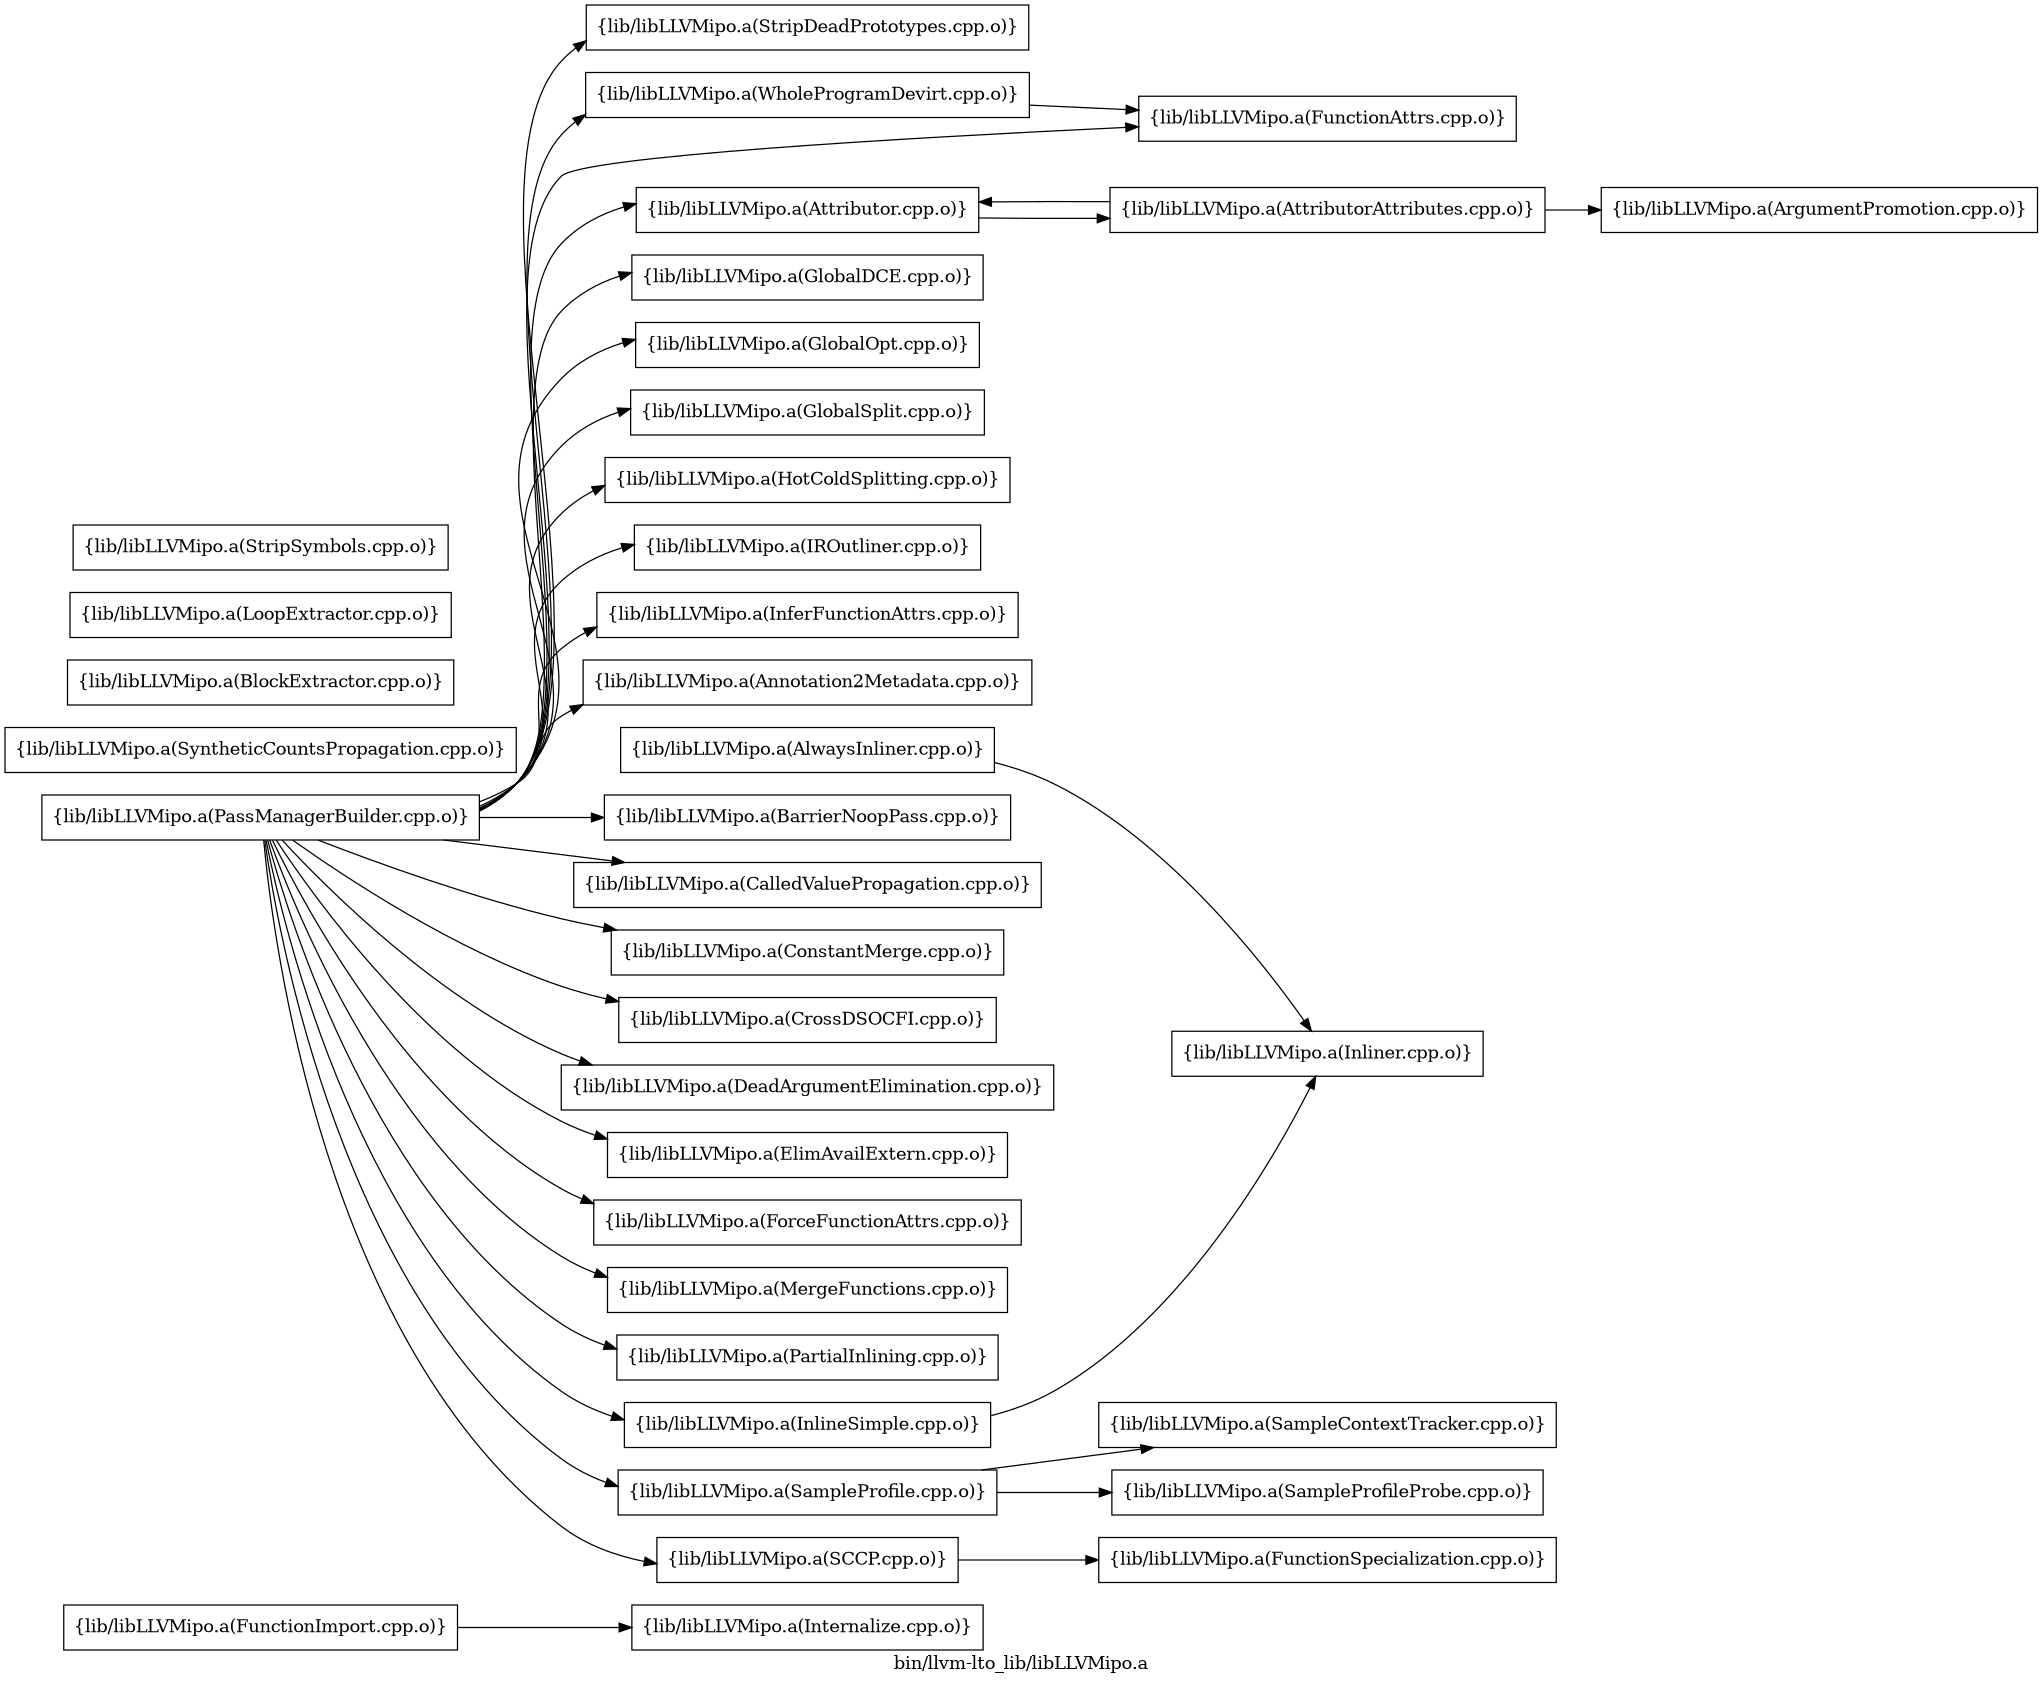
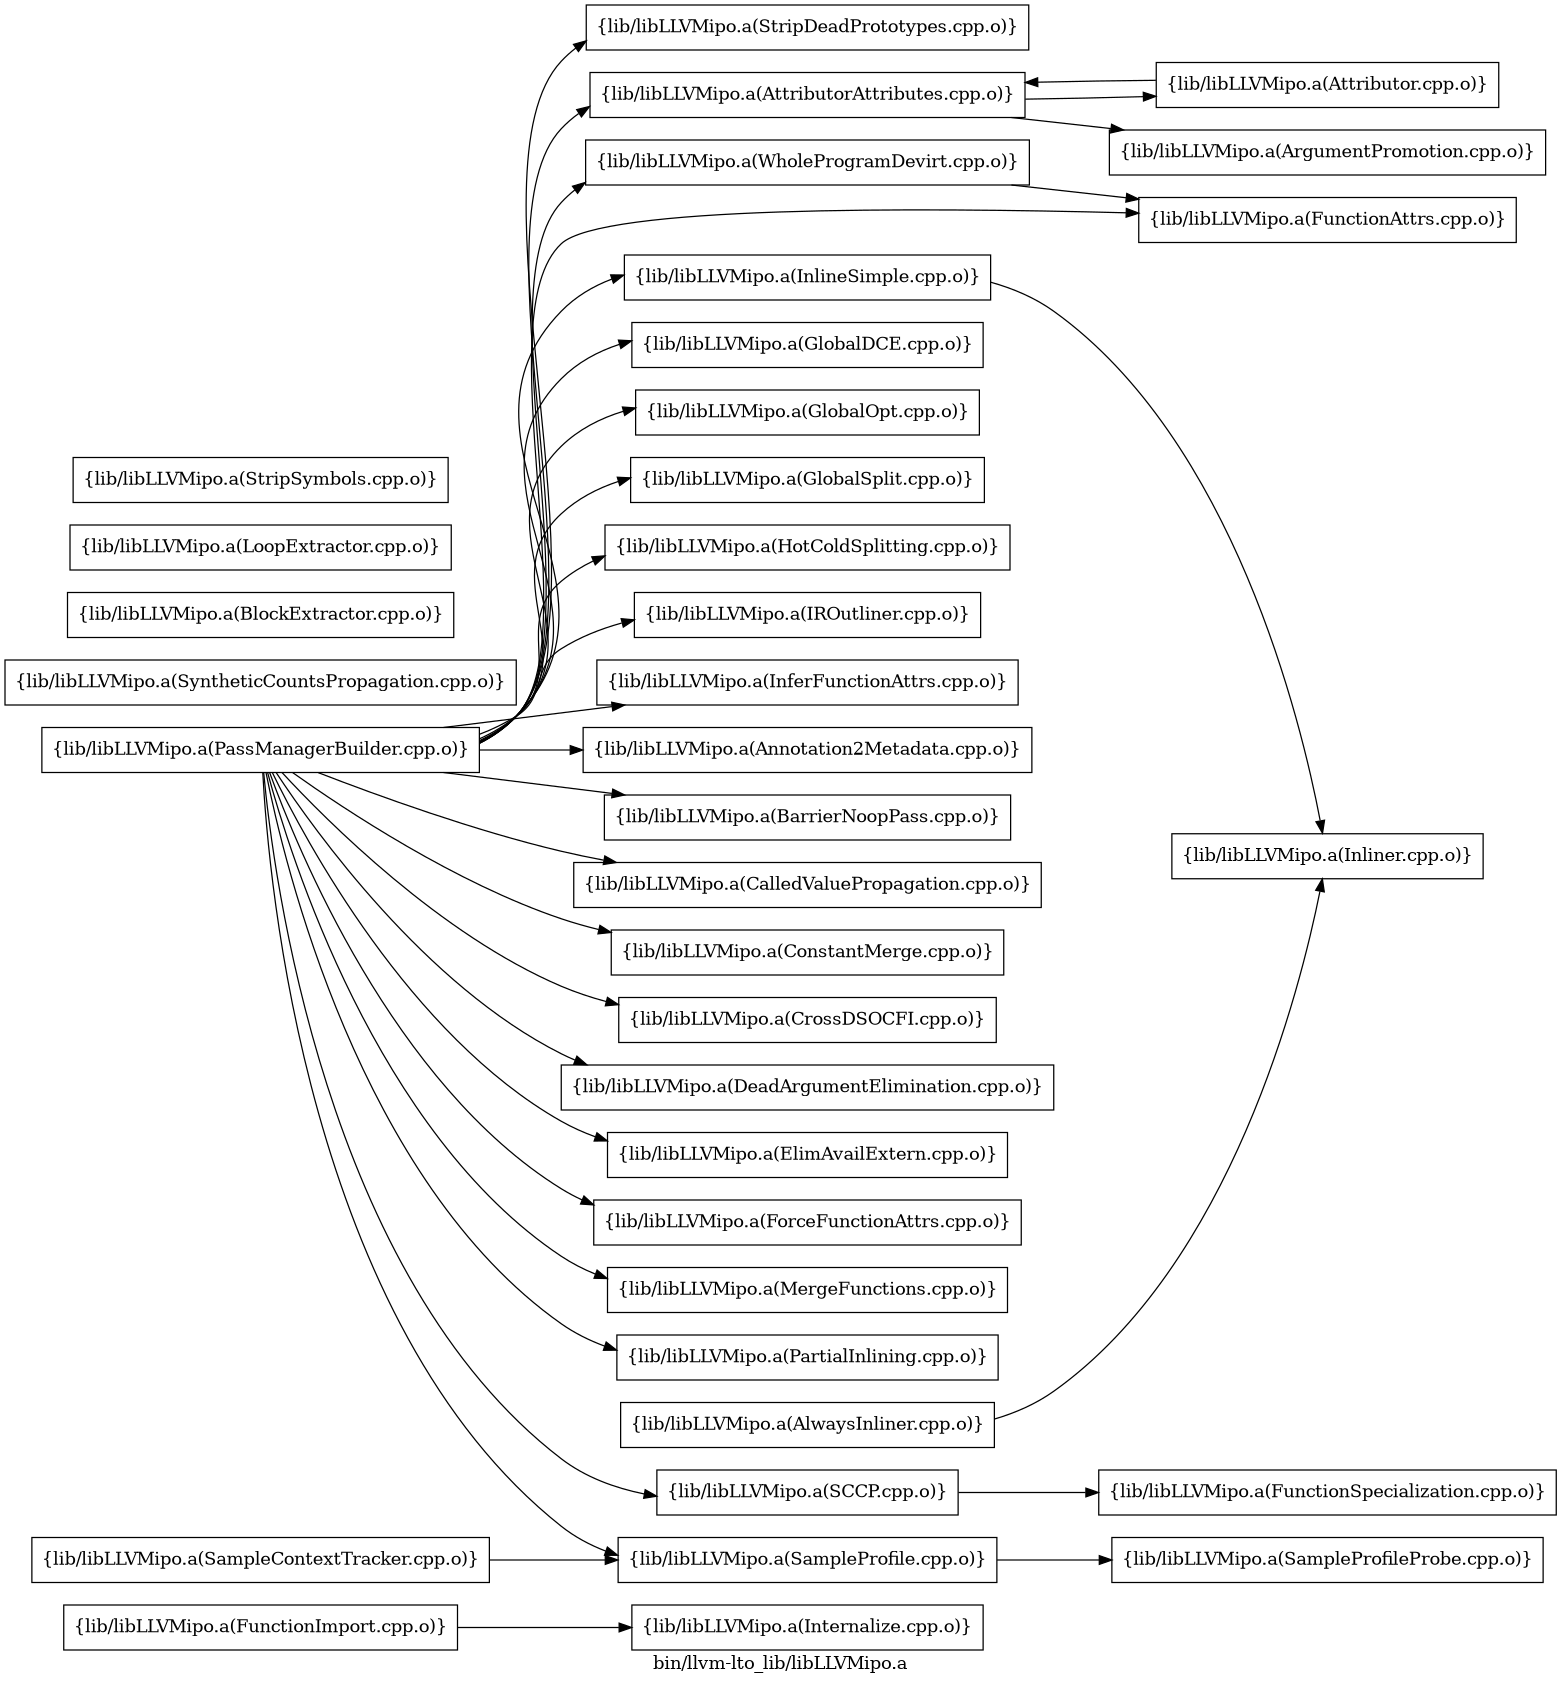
(538, 500) -> (540, 434)
(1061, 1460) -> (547, 1560)
